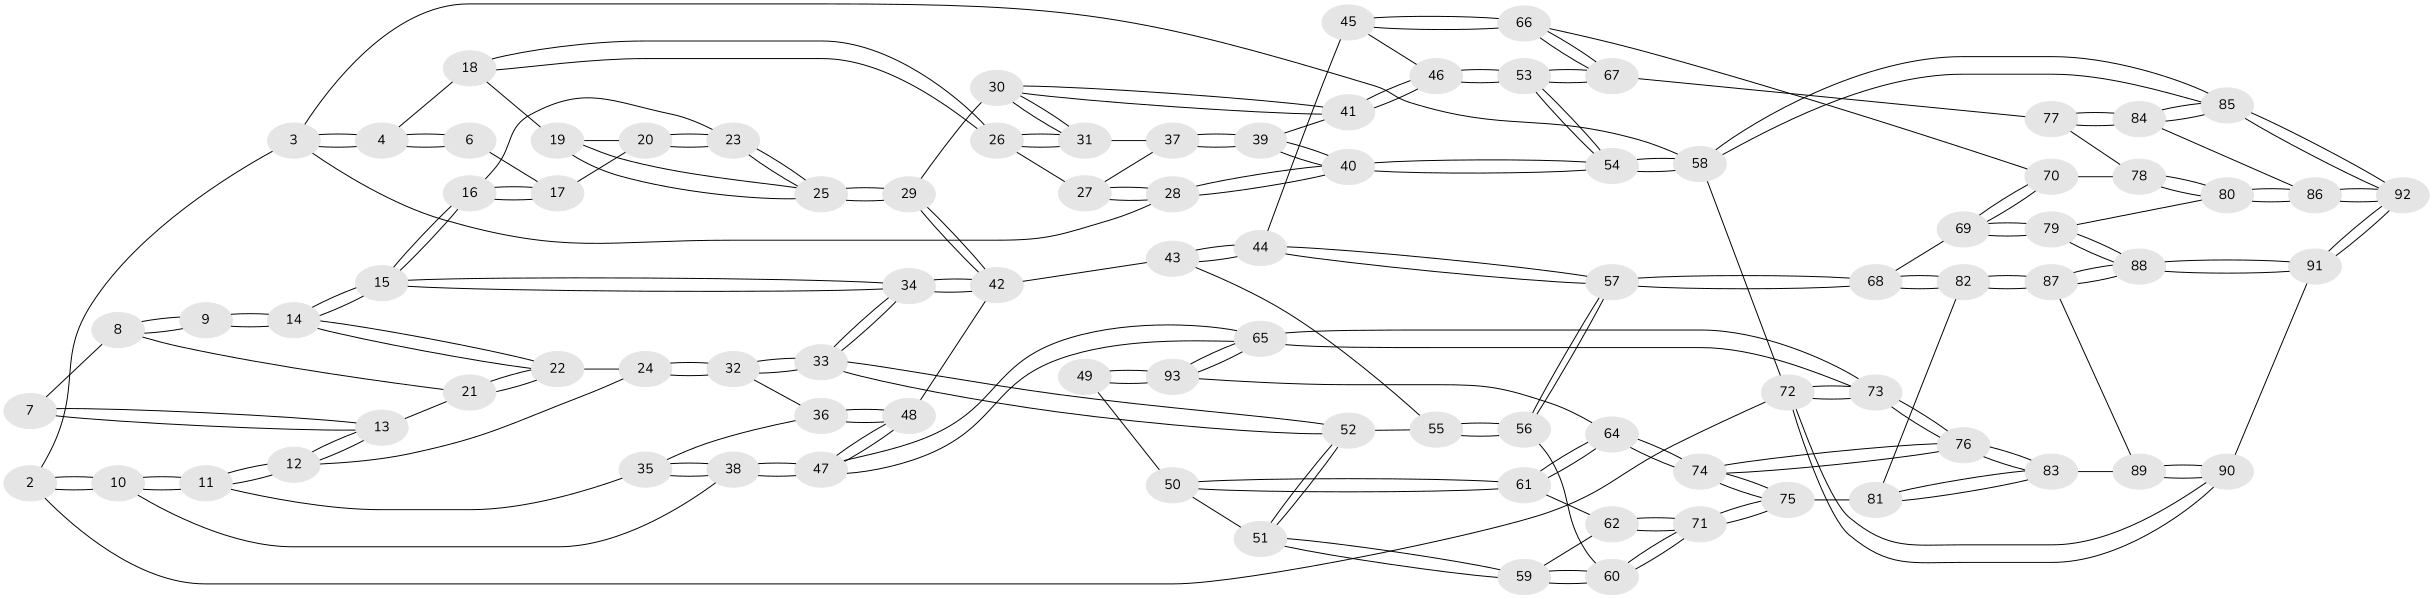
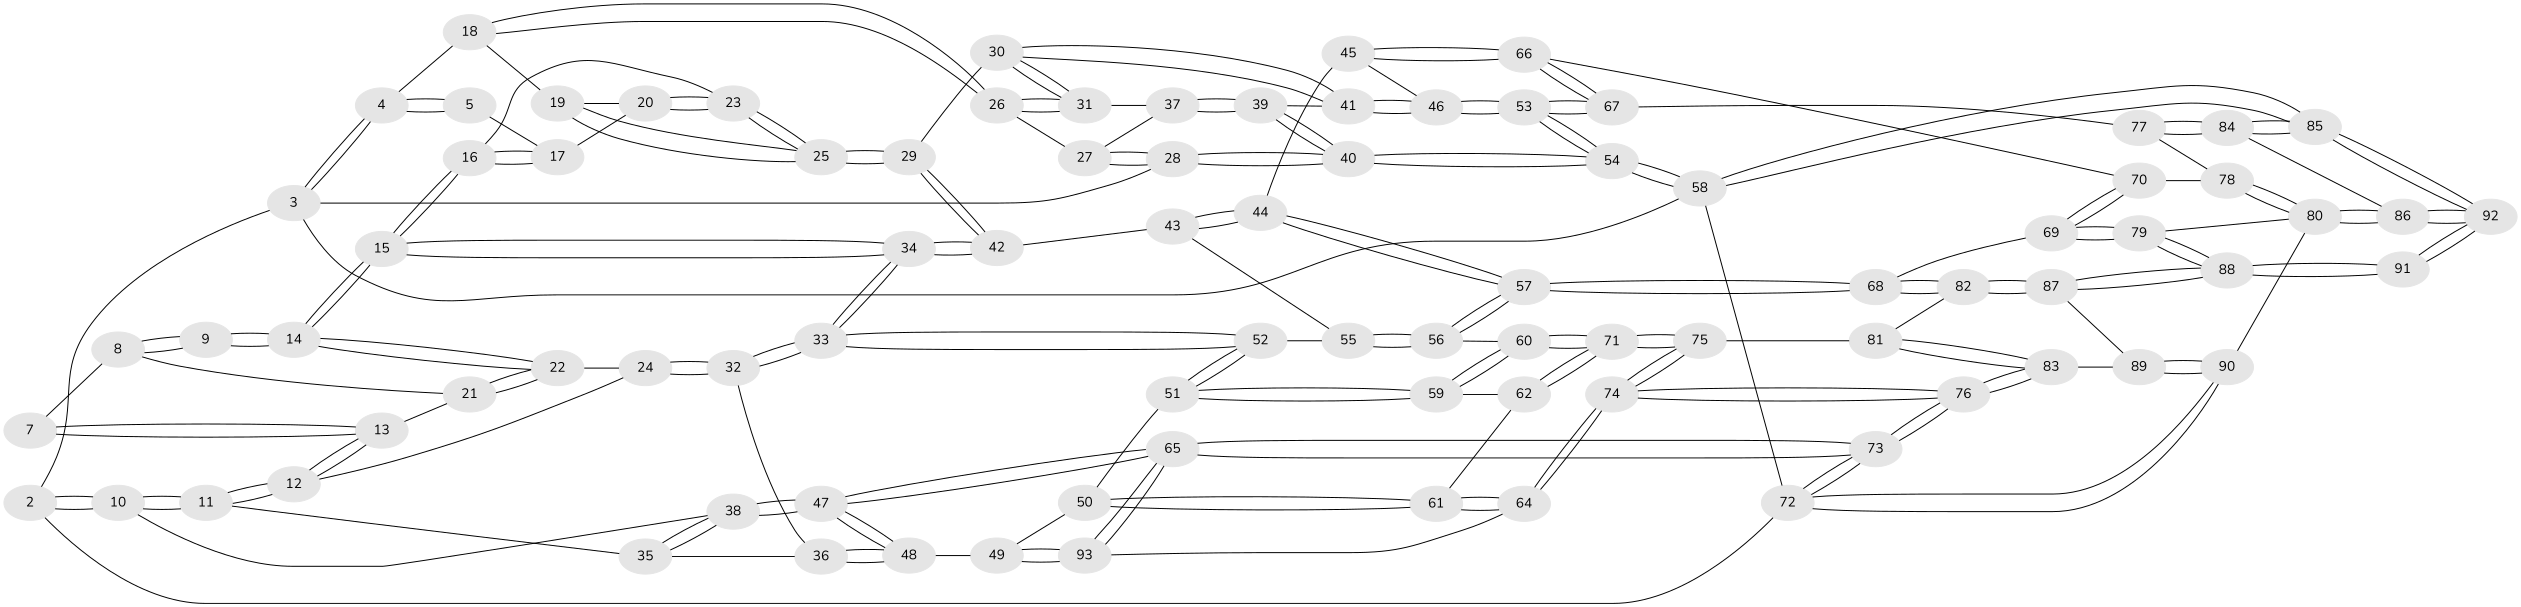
(470, 141) -> (470, 105)
(953, 351) -> (953, 556)
(2271, 369) -> (2271, 292)
